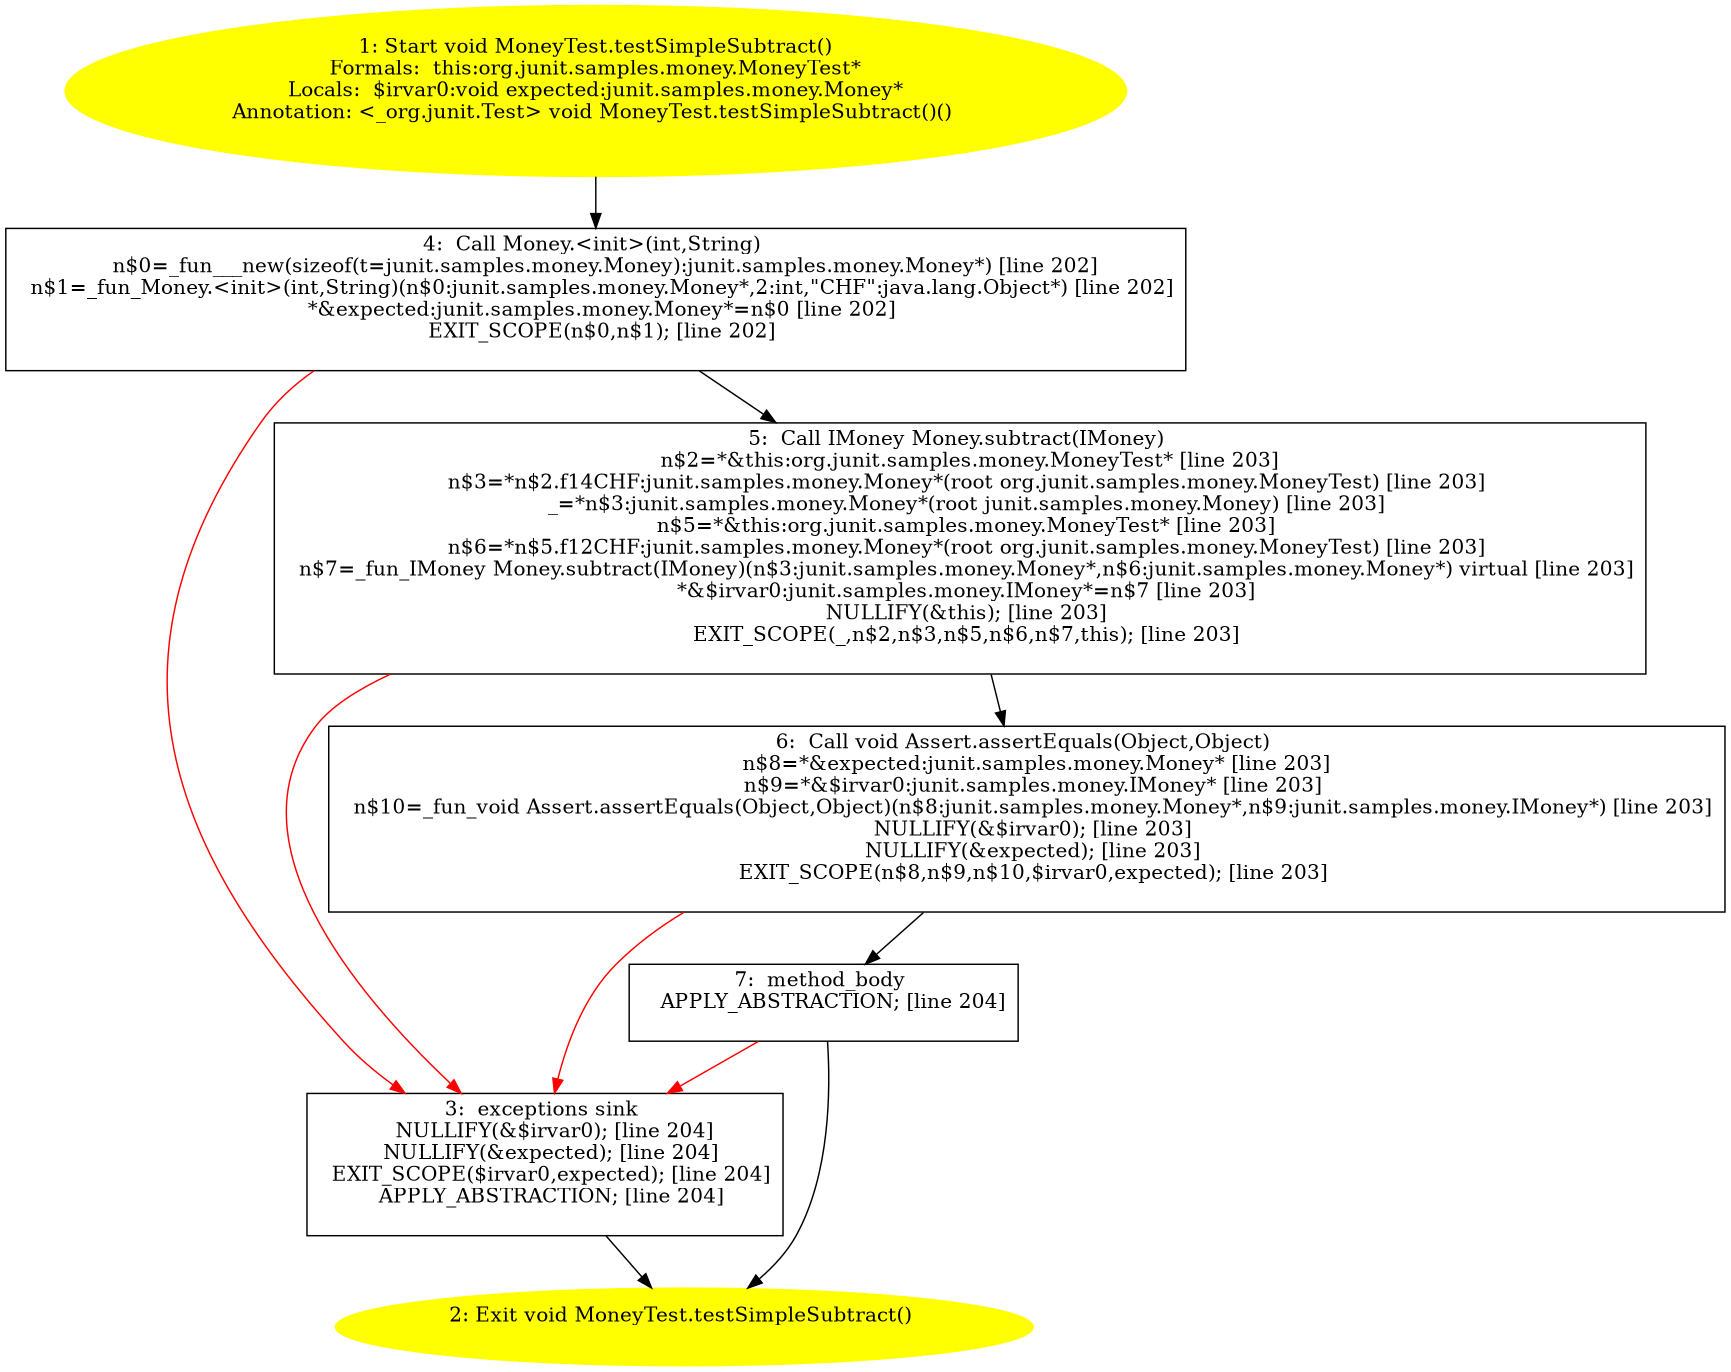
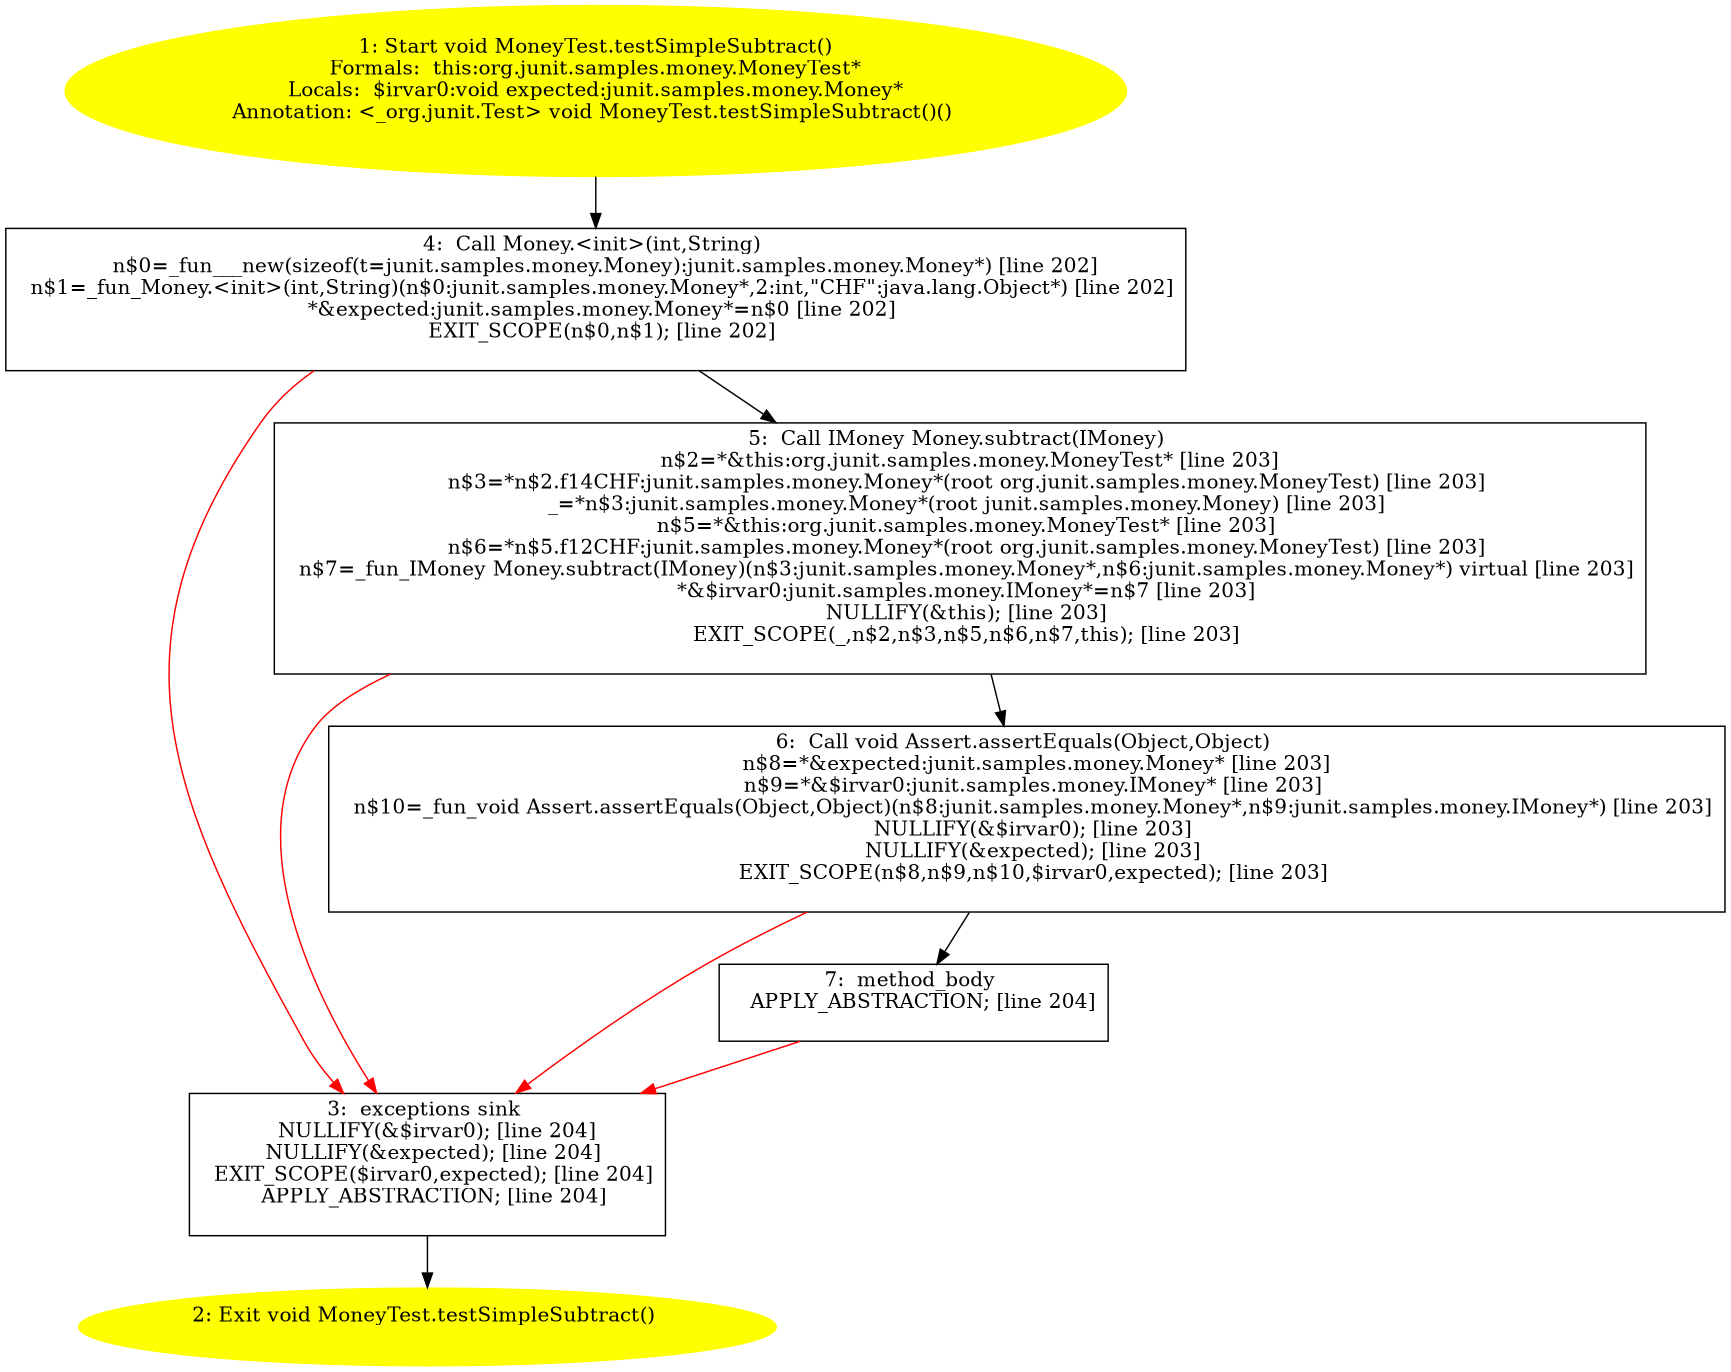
(820, 1169) -> none
